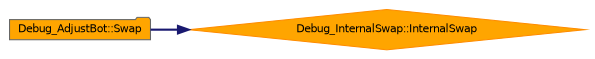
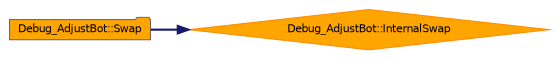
(387, 30) -> (369, 30)
